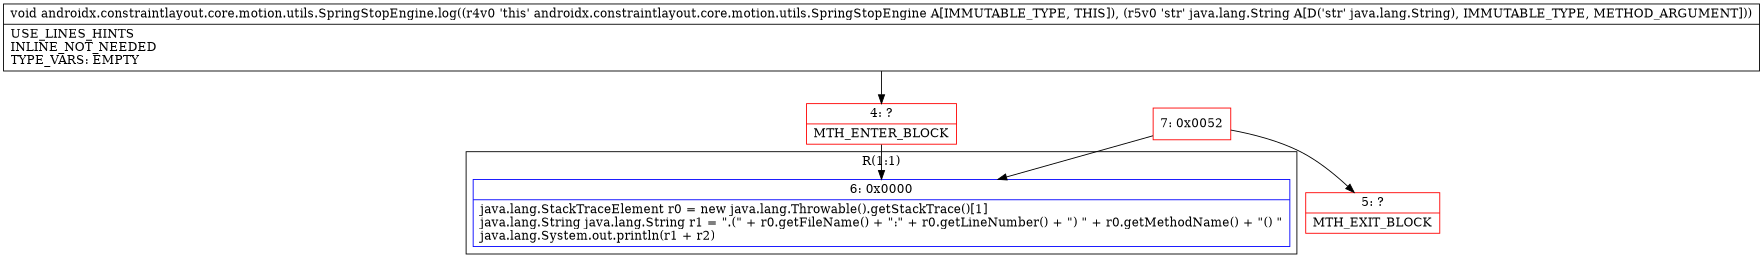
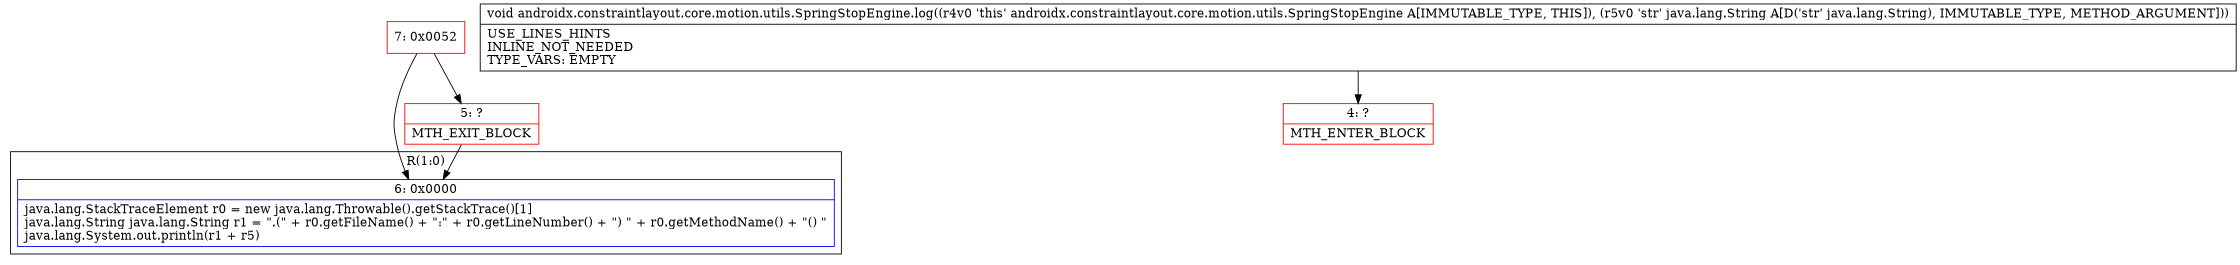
(882, 158) -> (454, 158)
(882, 162) -> (426, 162)
(598, 236) -> (142, 236)
